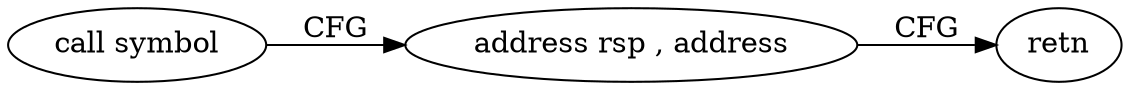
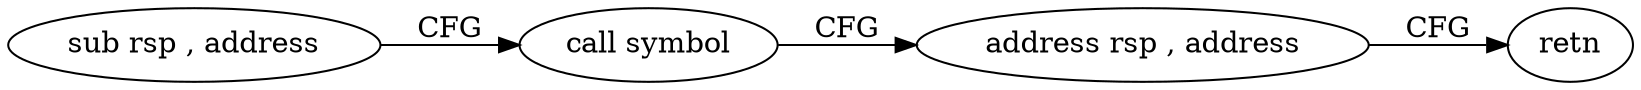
none -> (194, 45)
